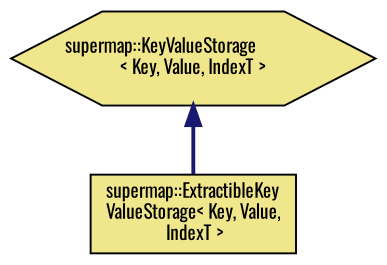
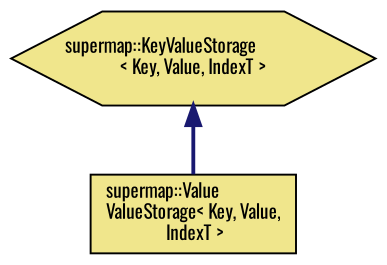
(193, 214) -> (193, 214)
